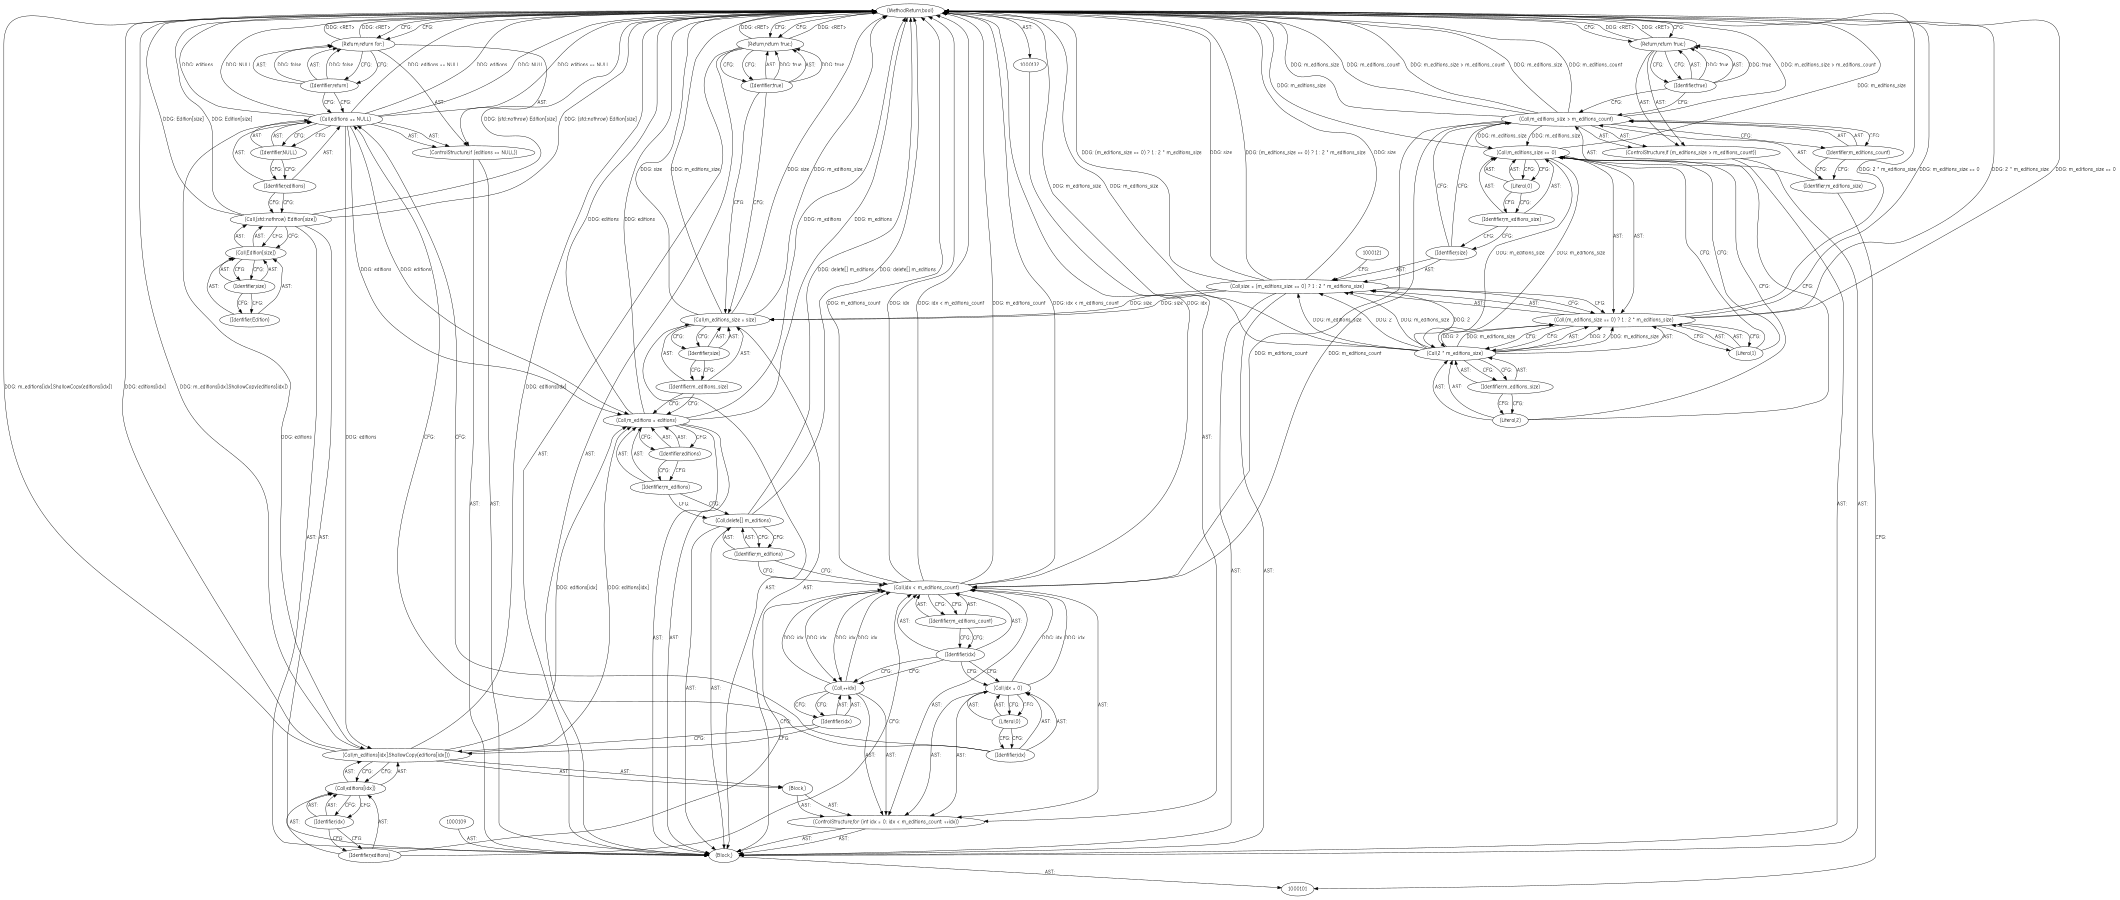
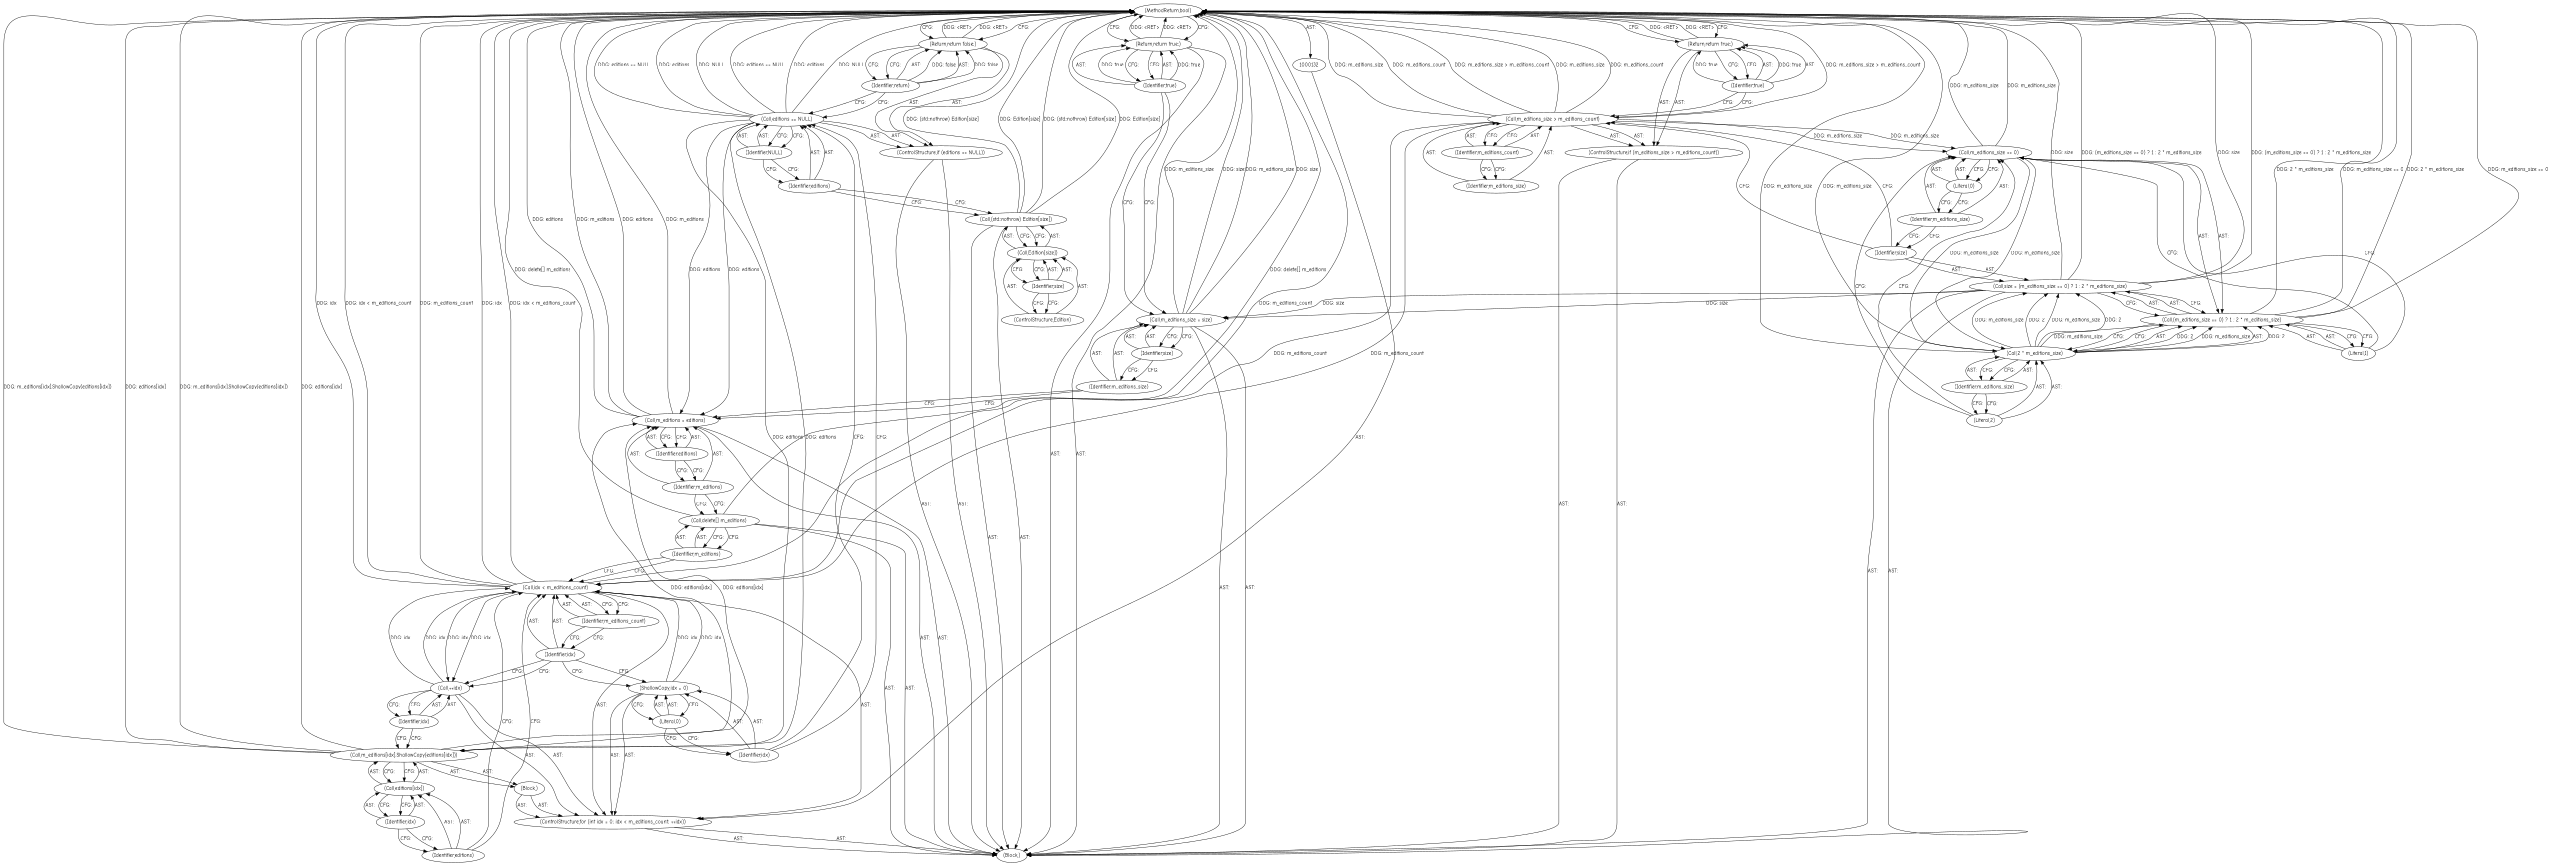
(363, 44) -> (953, 44)
(1372, 253) -> none
(250, 320) -> (1043, 320)
(1008, 688) -> (664, 688)
(457, 822) -> none
(1298, 889) -> none
